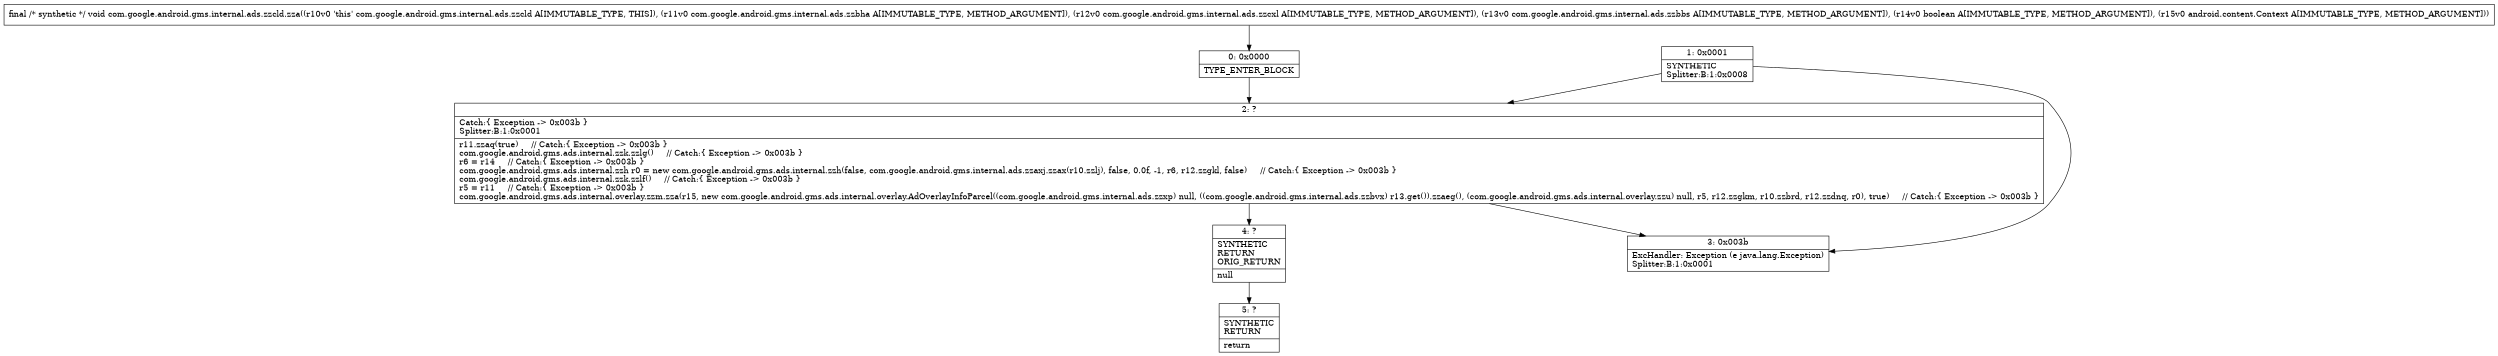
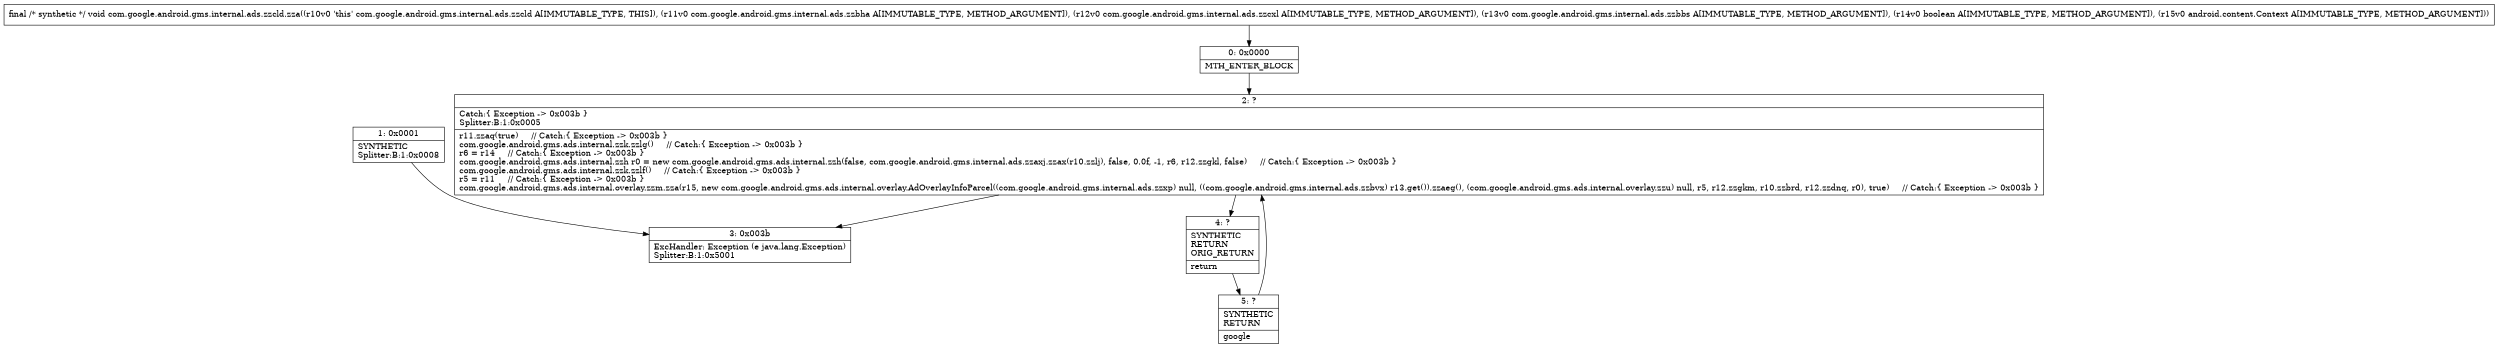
(1249, 70) -> (1249, 66)
(1588, 88) -> (1266, 248)
(500, 131) -> (500, 123)
(1673, 264) -> (695, 256)
(1225, 275) -> (1204, 267)
(1237, 345) -> (1237, 337)
